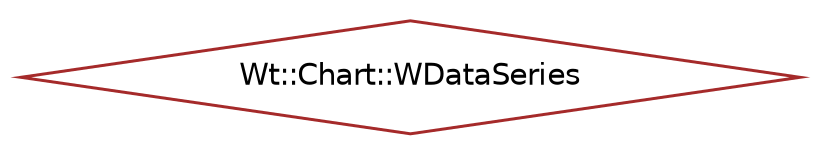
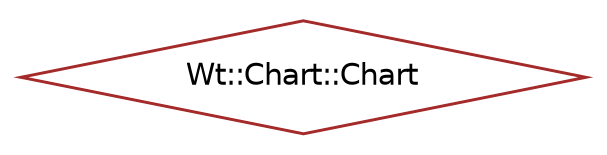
(410, 77) -> (303, 77)
